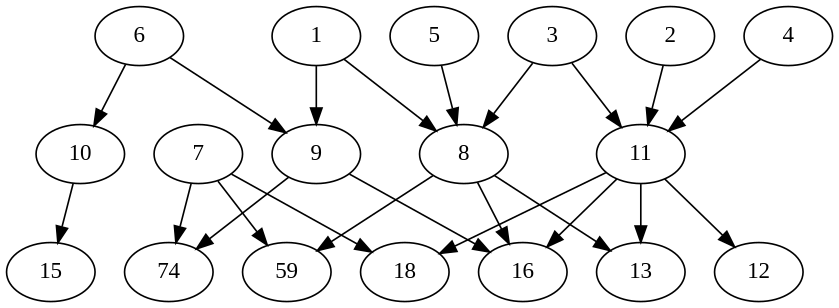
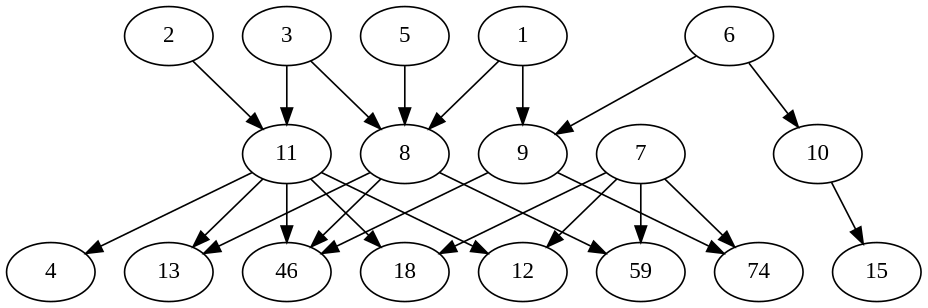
(721, 90) -> (176, 209)
none -> (588, 207)
(523, 272) -> (287, 272)
